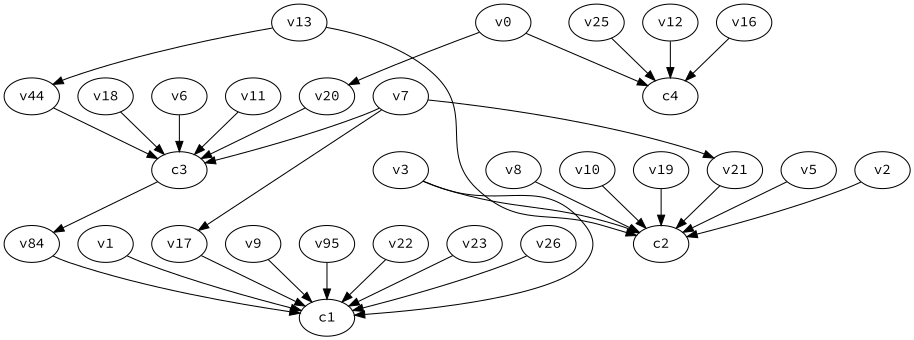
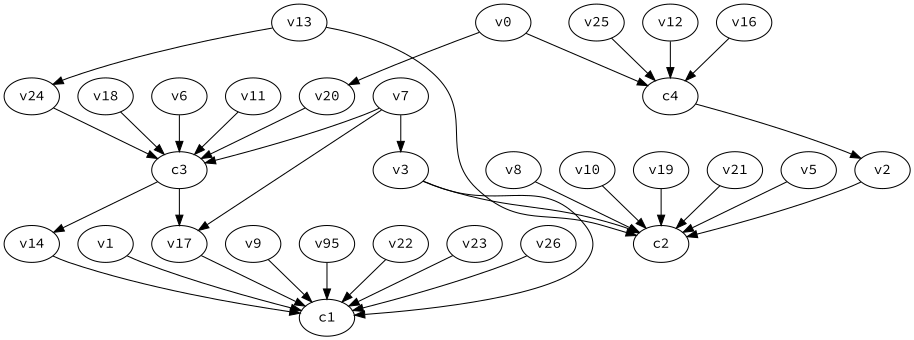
(32, 96) -> (32, 96)
(567, 120) -> (401, 128)
none -> (774, 127)
none -> (179, 202)
(32, 244) -> (32, 244)
